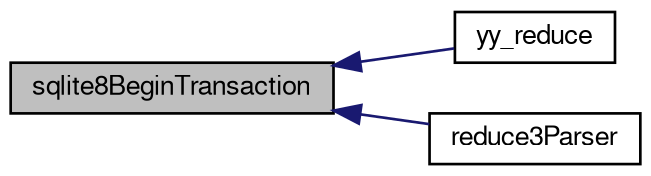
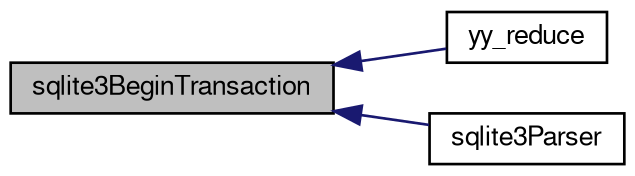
(172, 88) -> (172, 88)
(535, 139) -> (527, 139)
